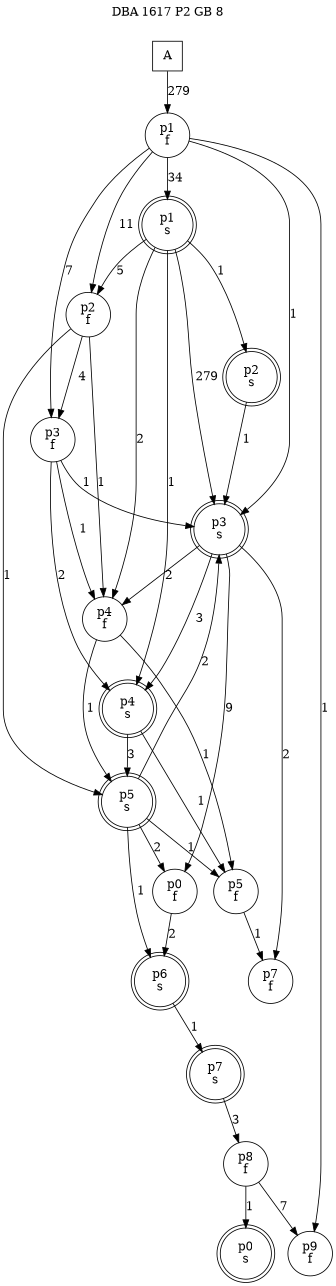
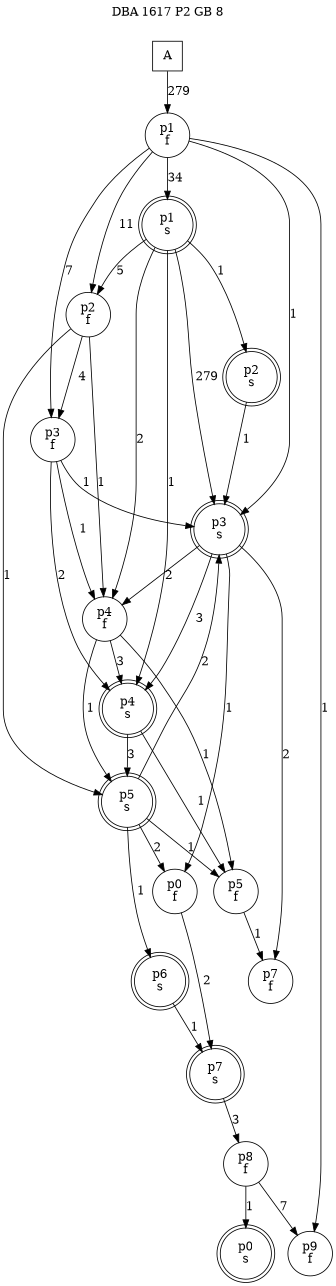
none -> (115, 658)
(229, 709) -> (229, 709)
(168, 931) -> (198, 976)
